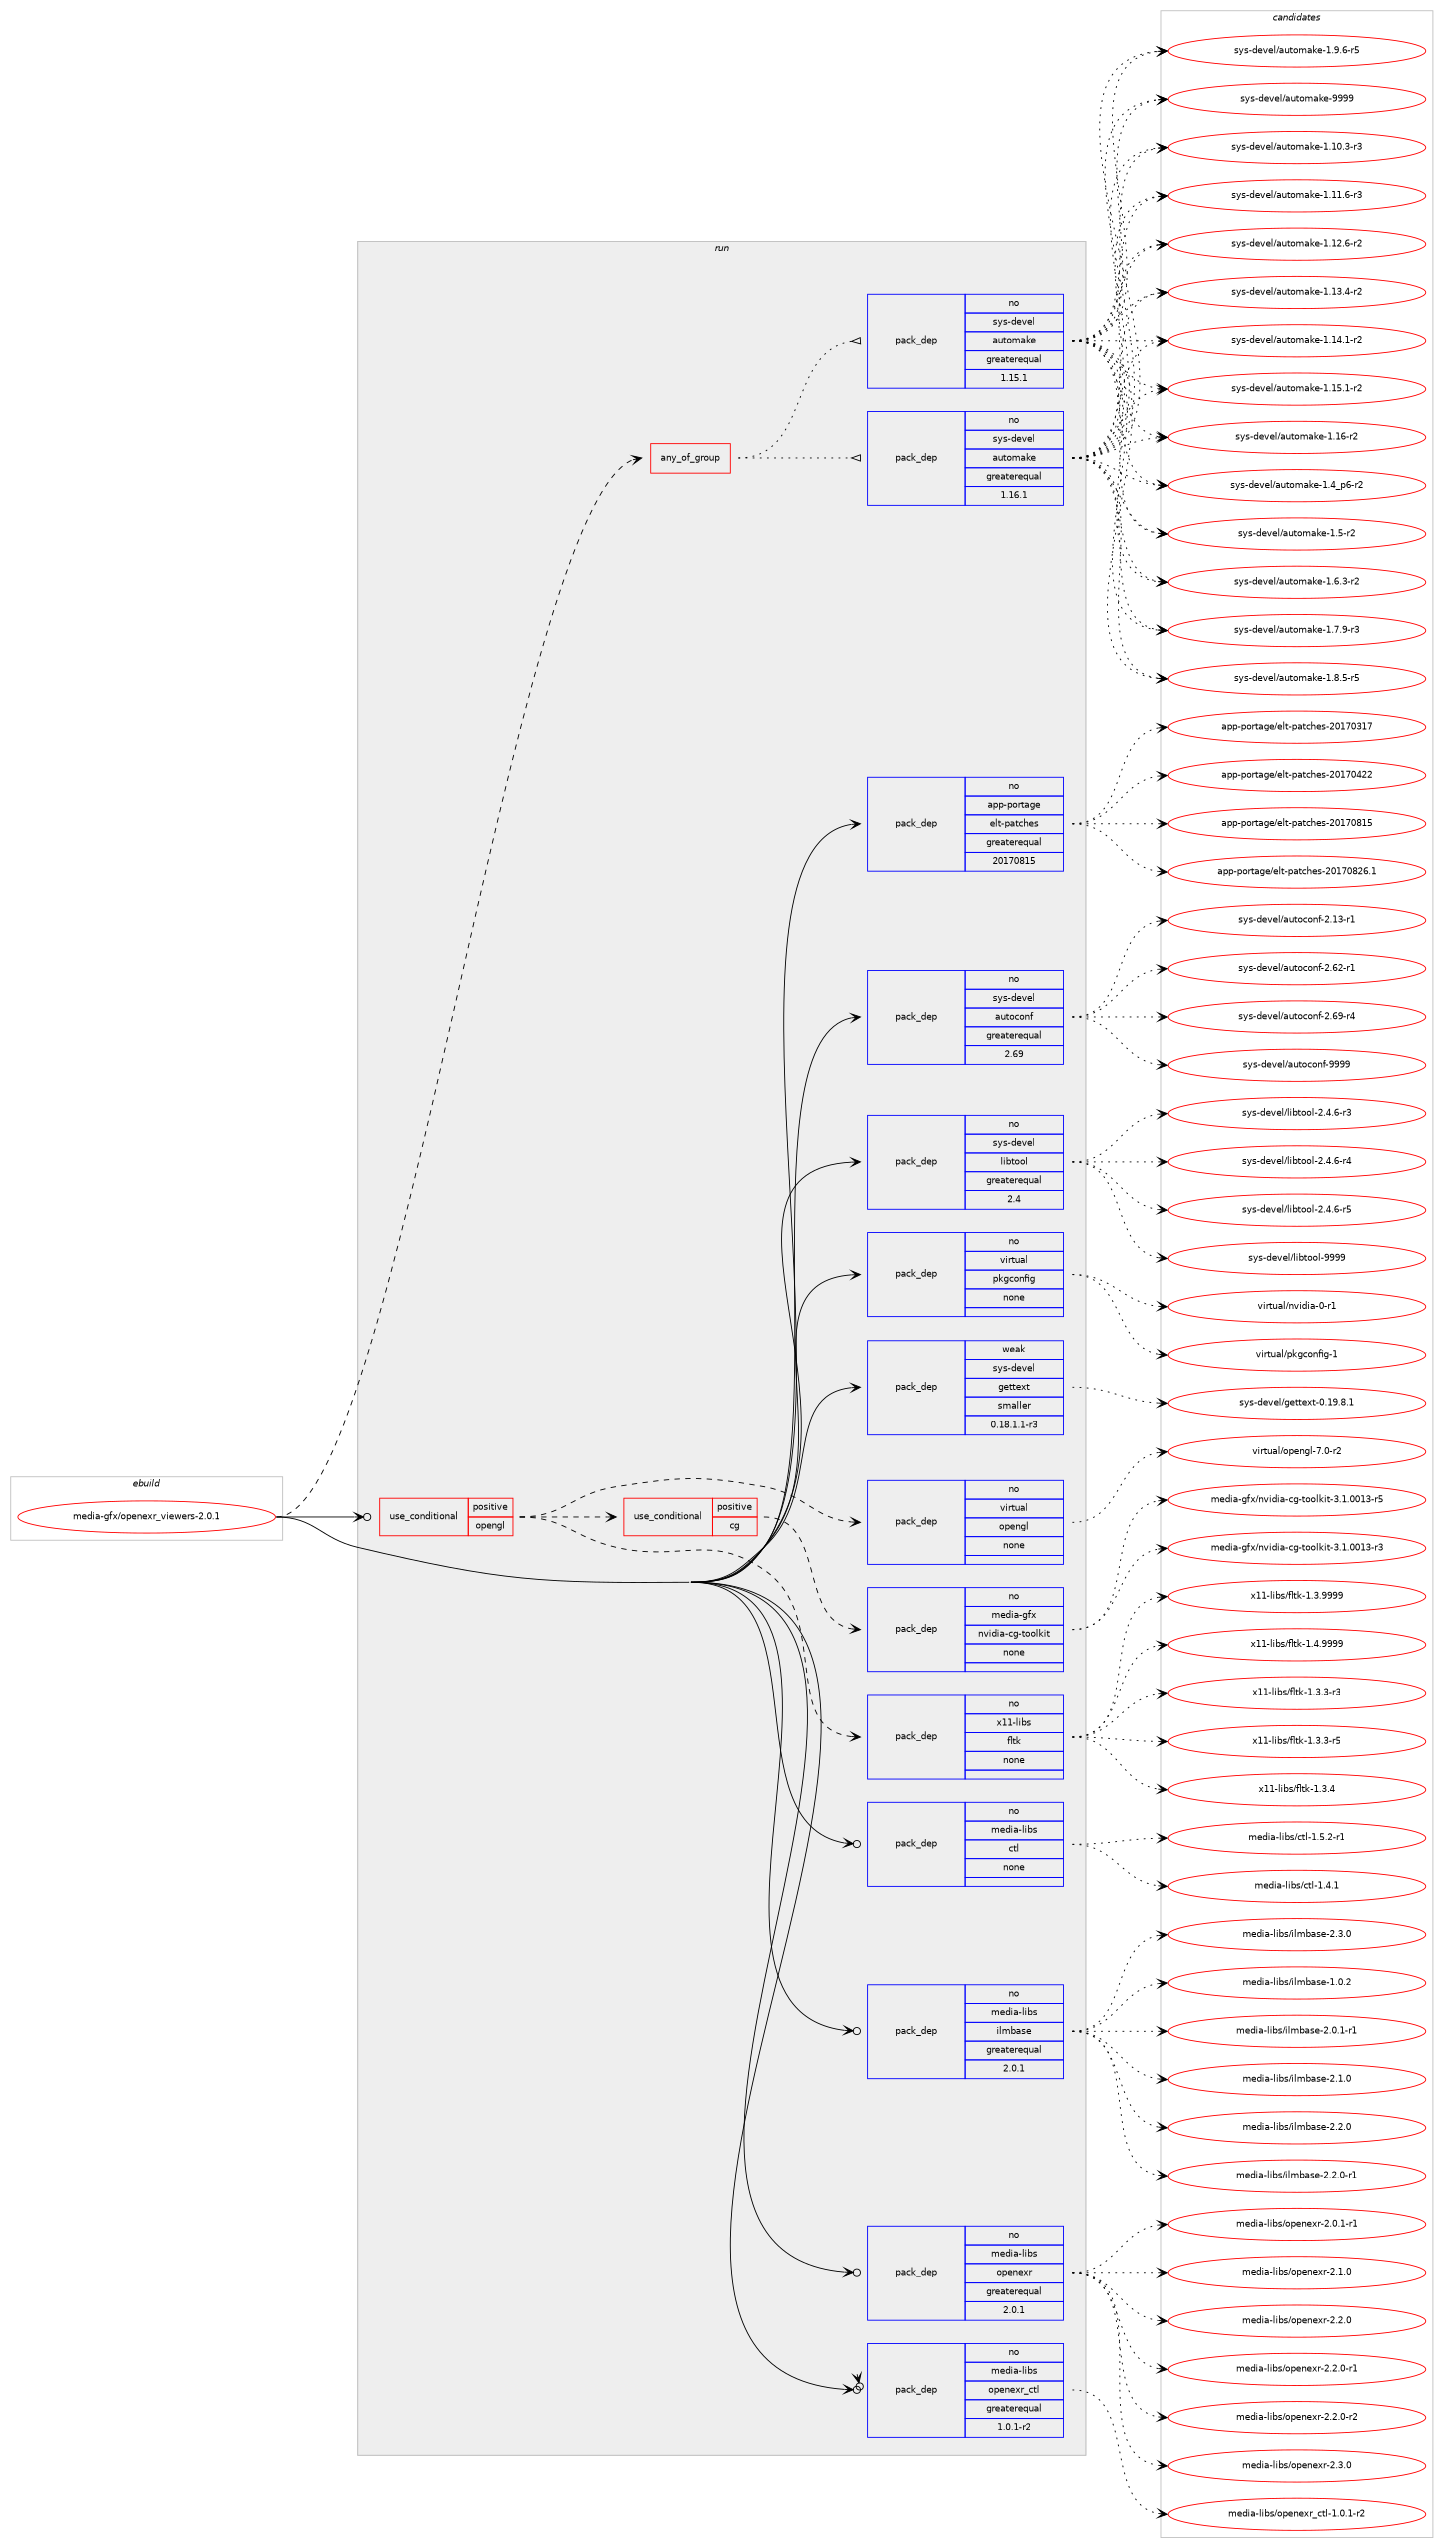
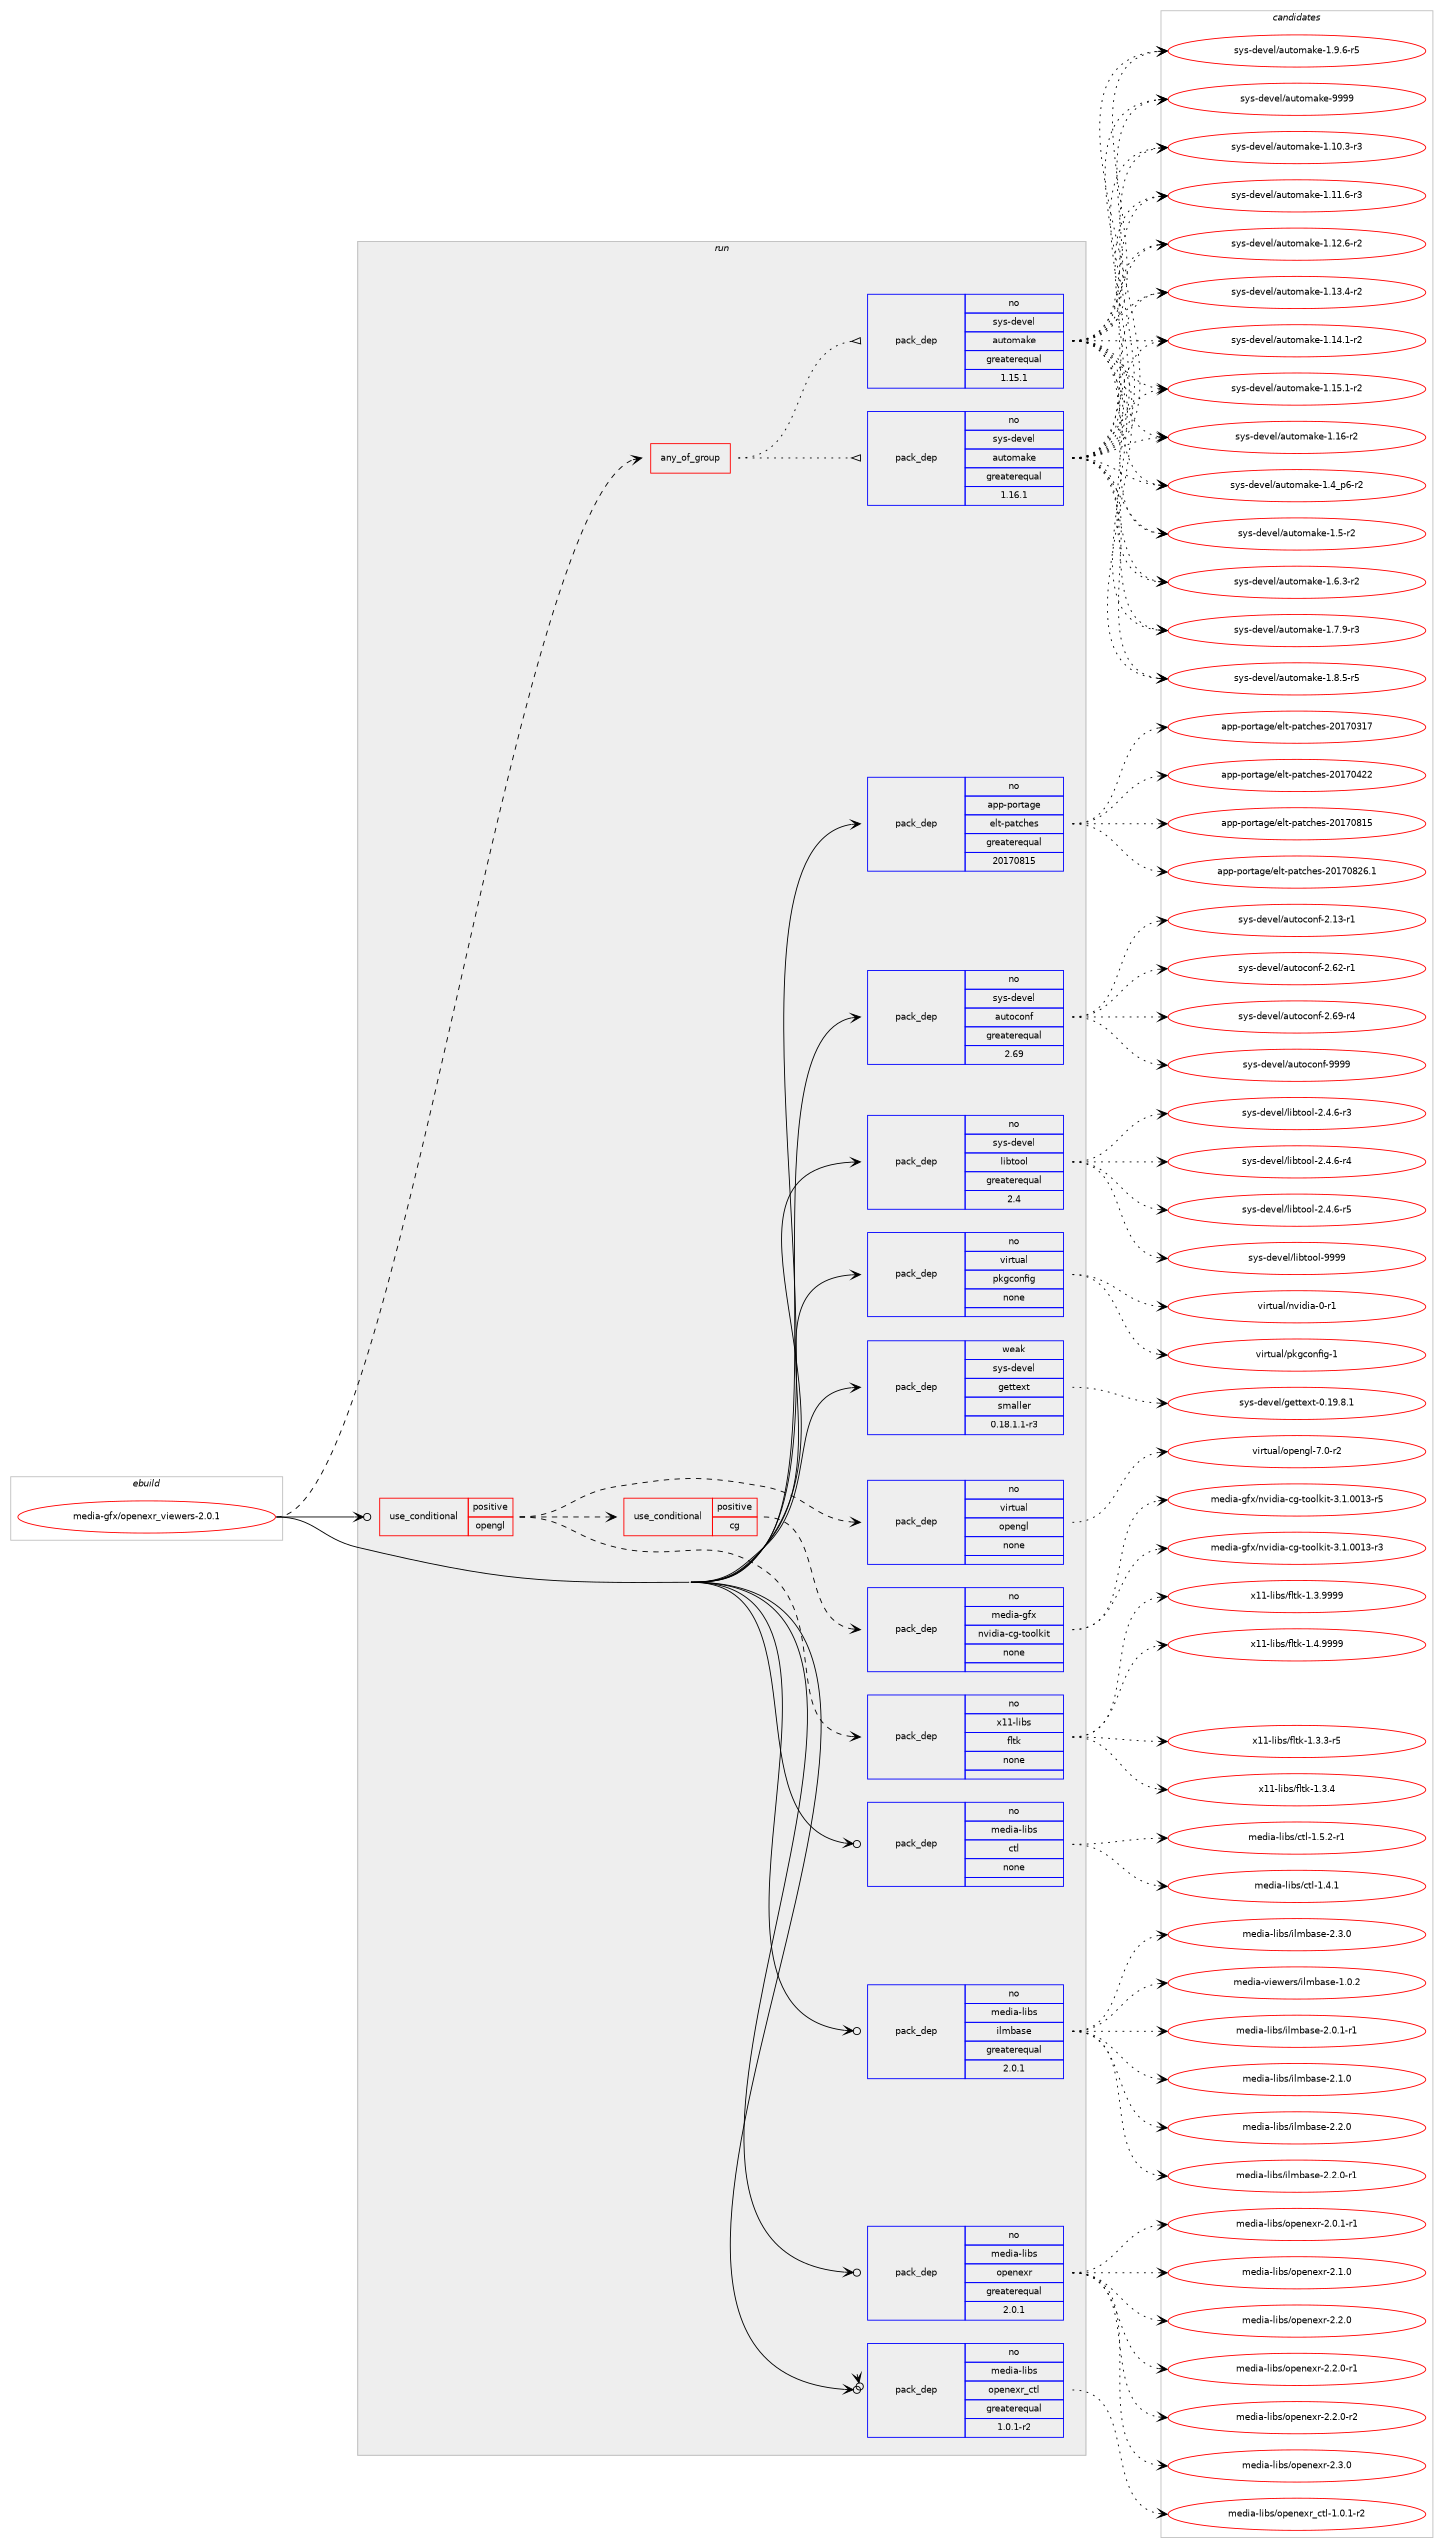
(1297, 1693) -> none
(1297, 1983) -> (1297, 1983)
